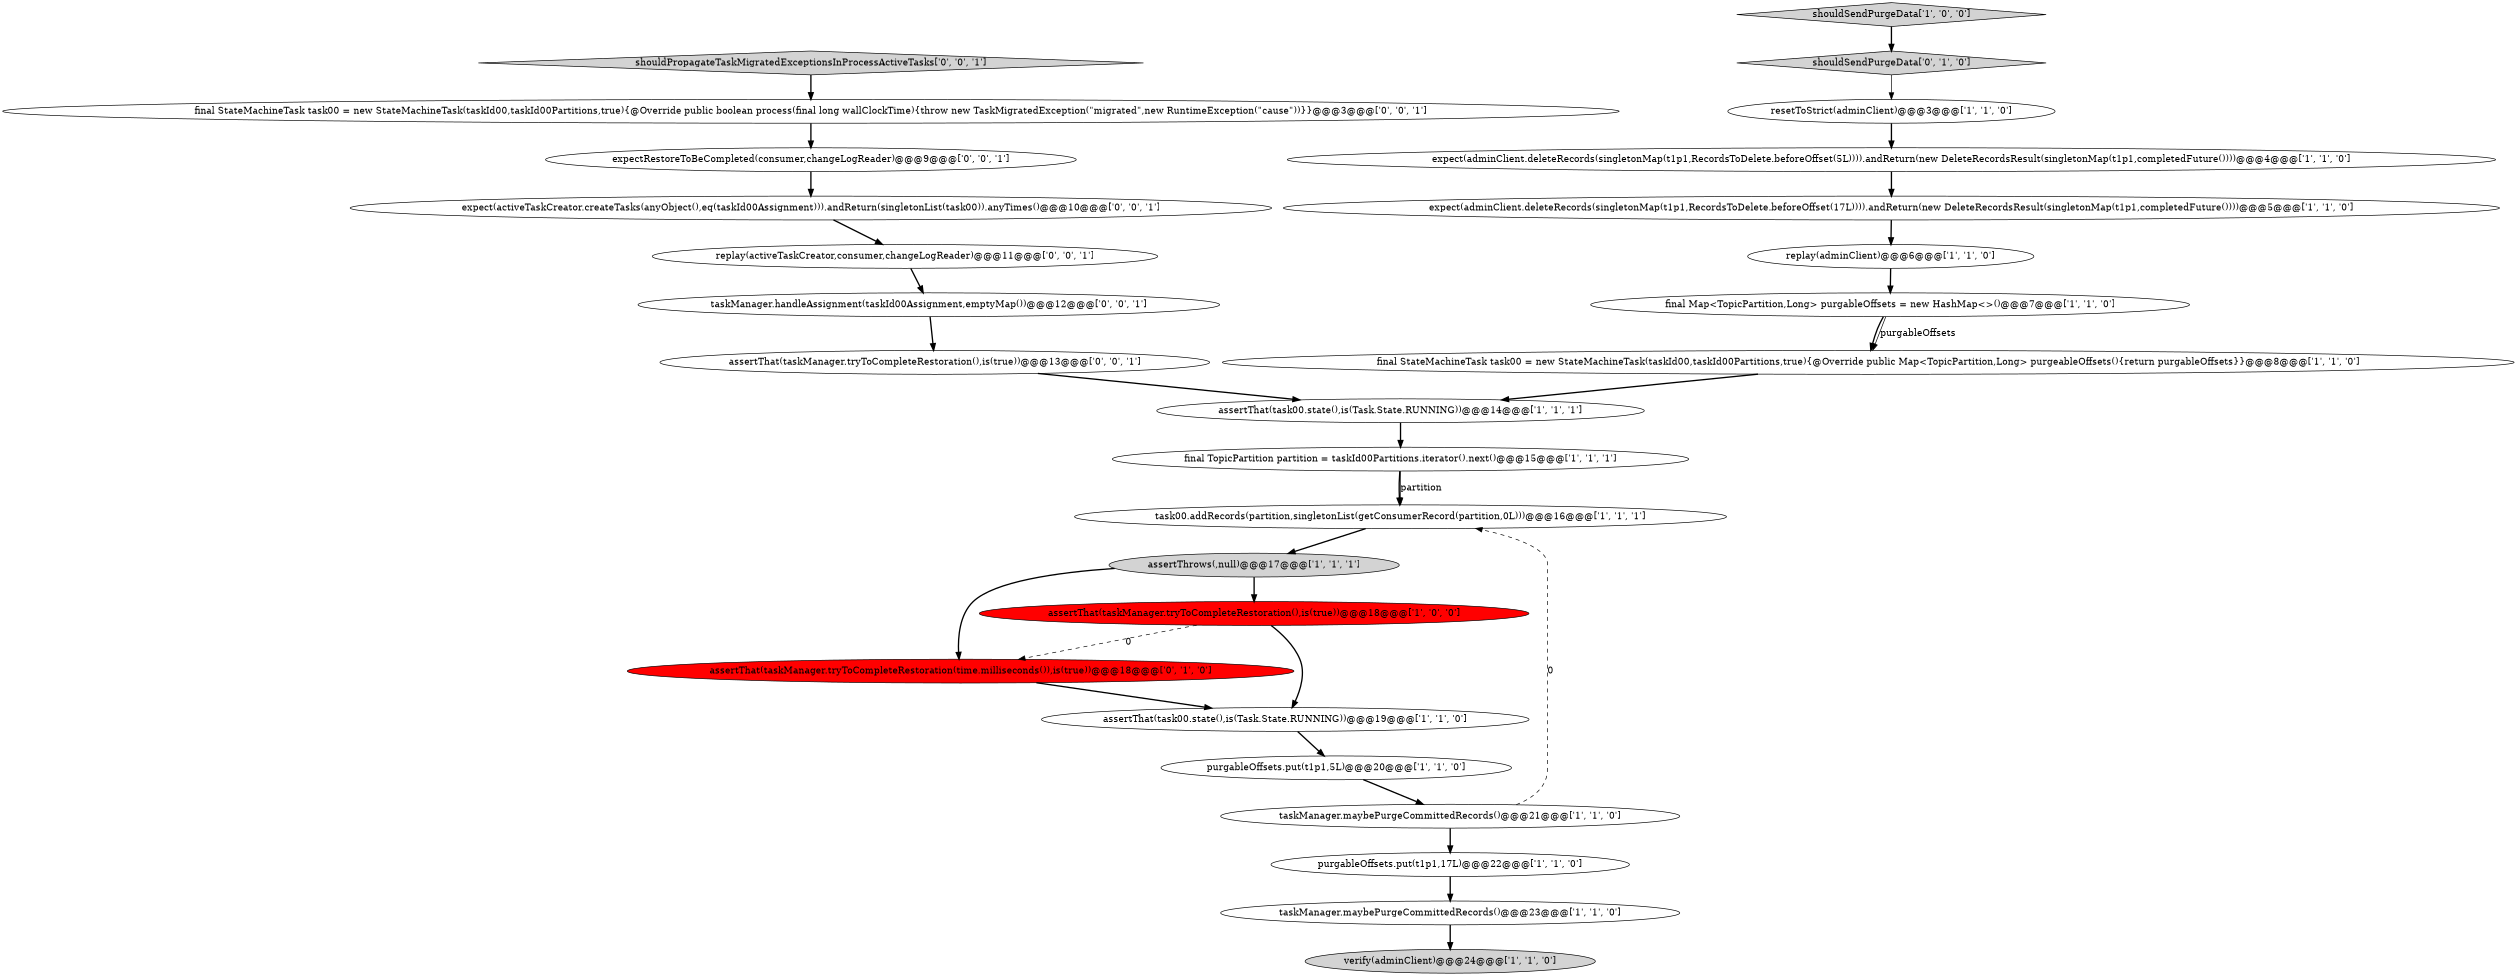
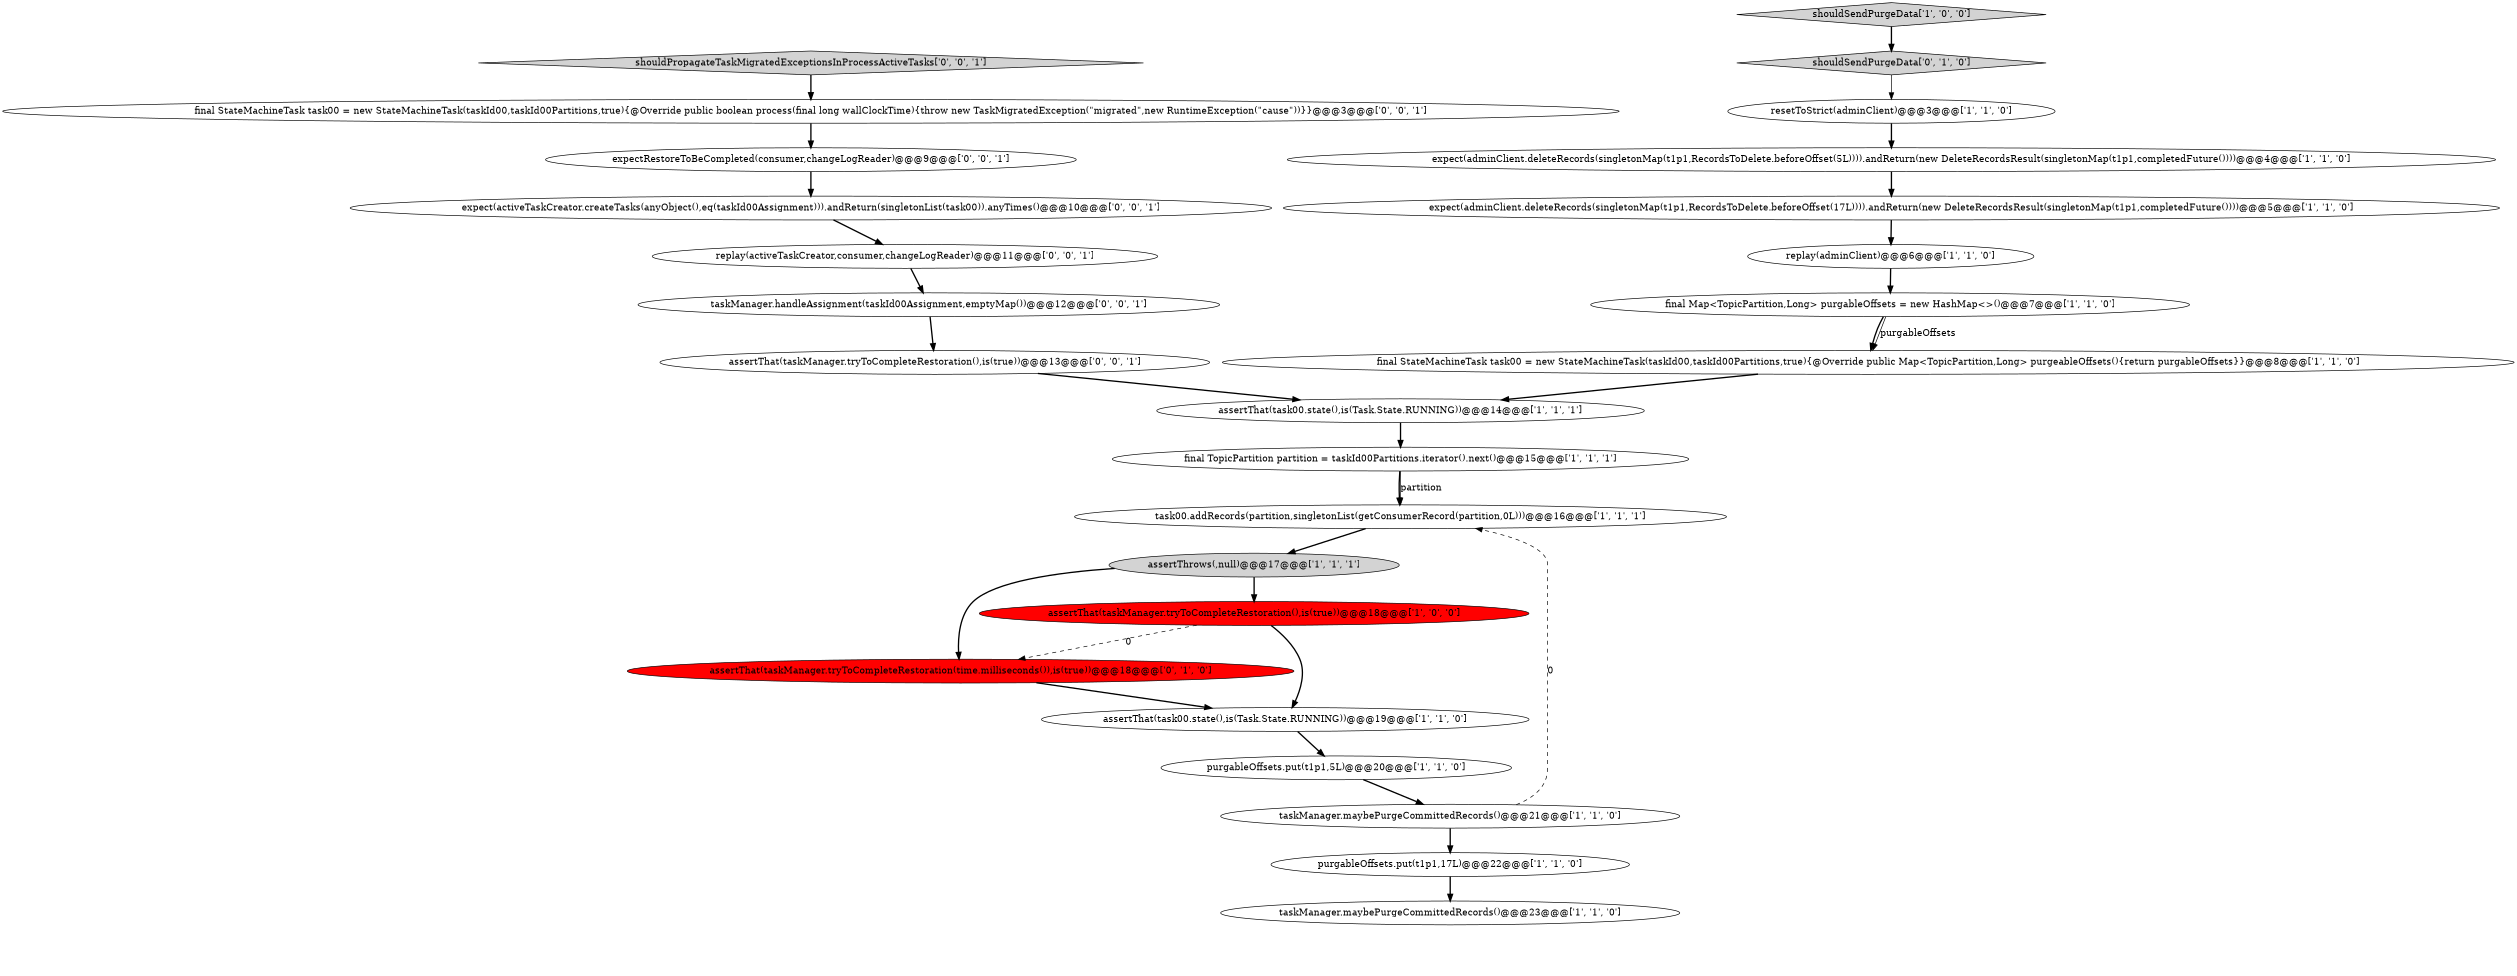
(1450, 961) -> none
